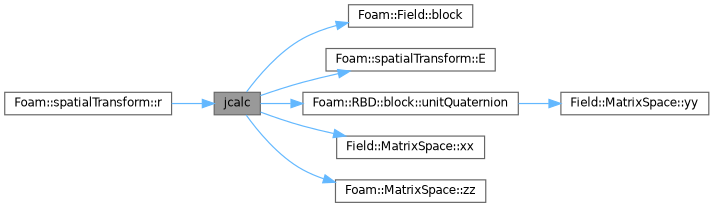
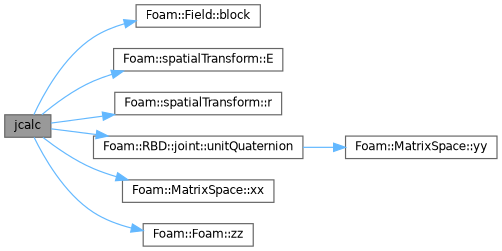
(187, 104) -> (77, 120)
(411, 104) -> (198, 147)
(635, 104) -> (421, 147)
(411, 147) -> (198, 191)
(411, 191) -> (198, 235)
